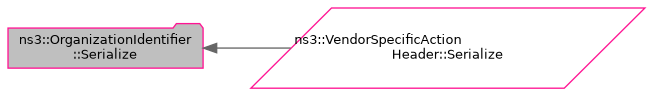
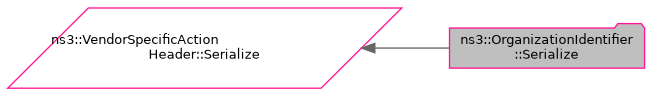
(254, 48) -> (412, 48)
